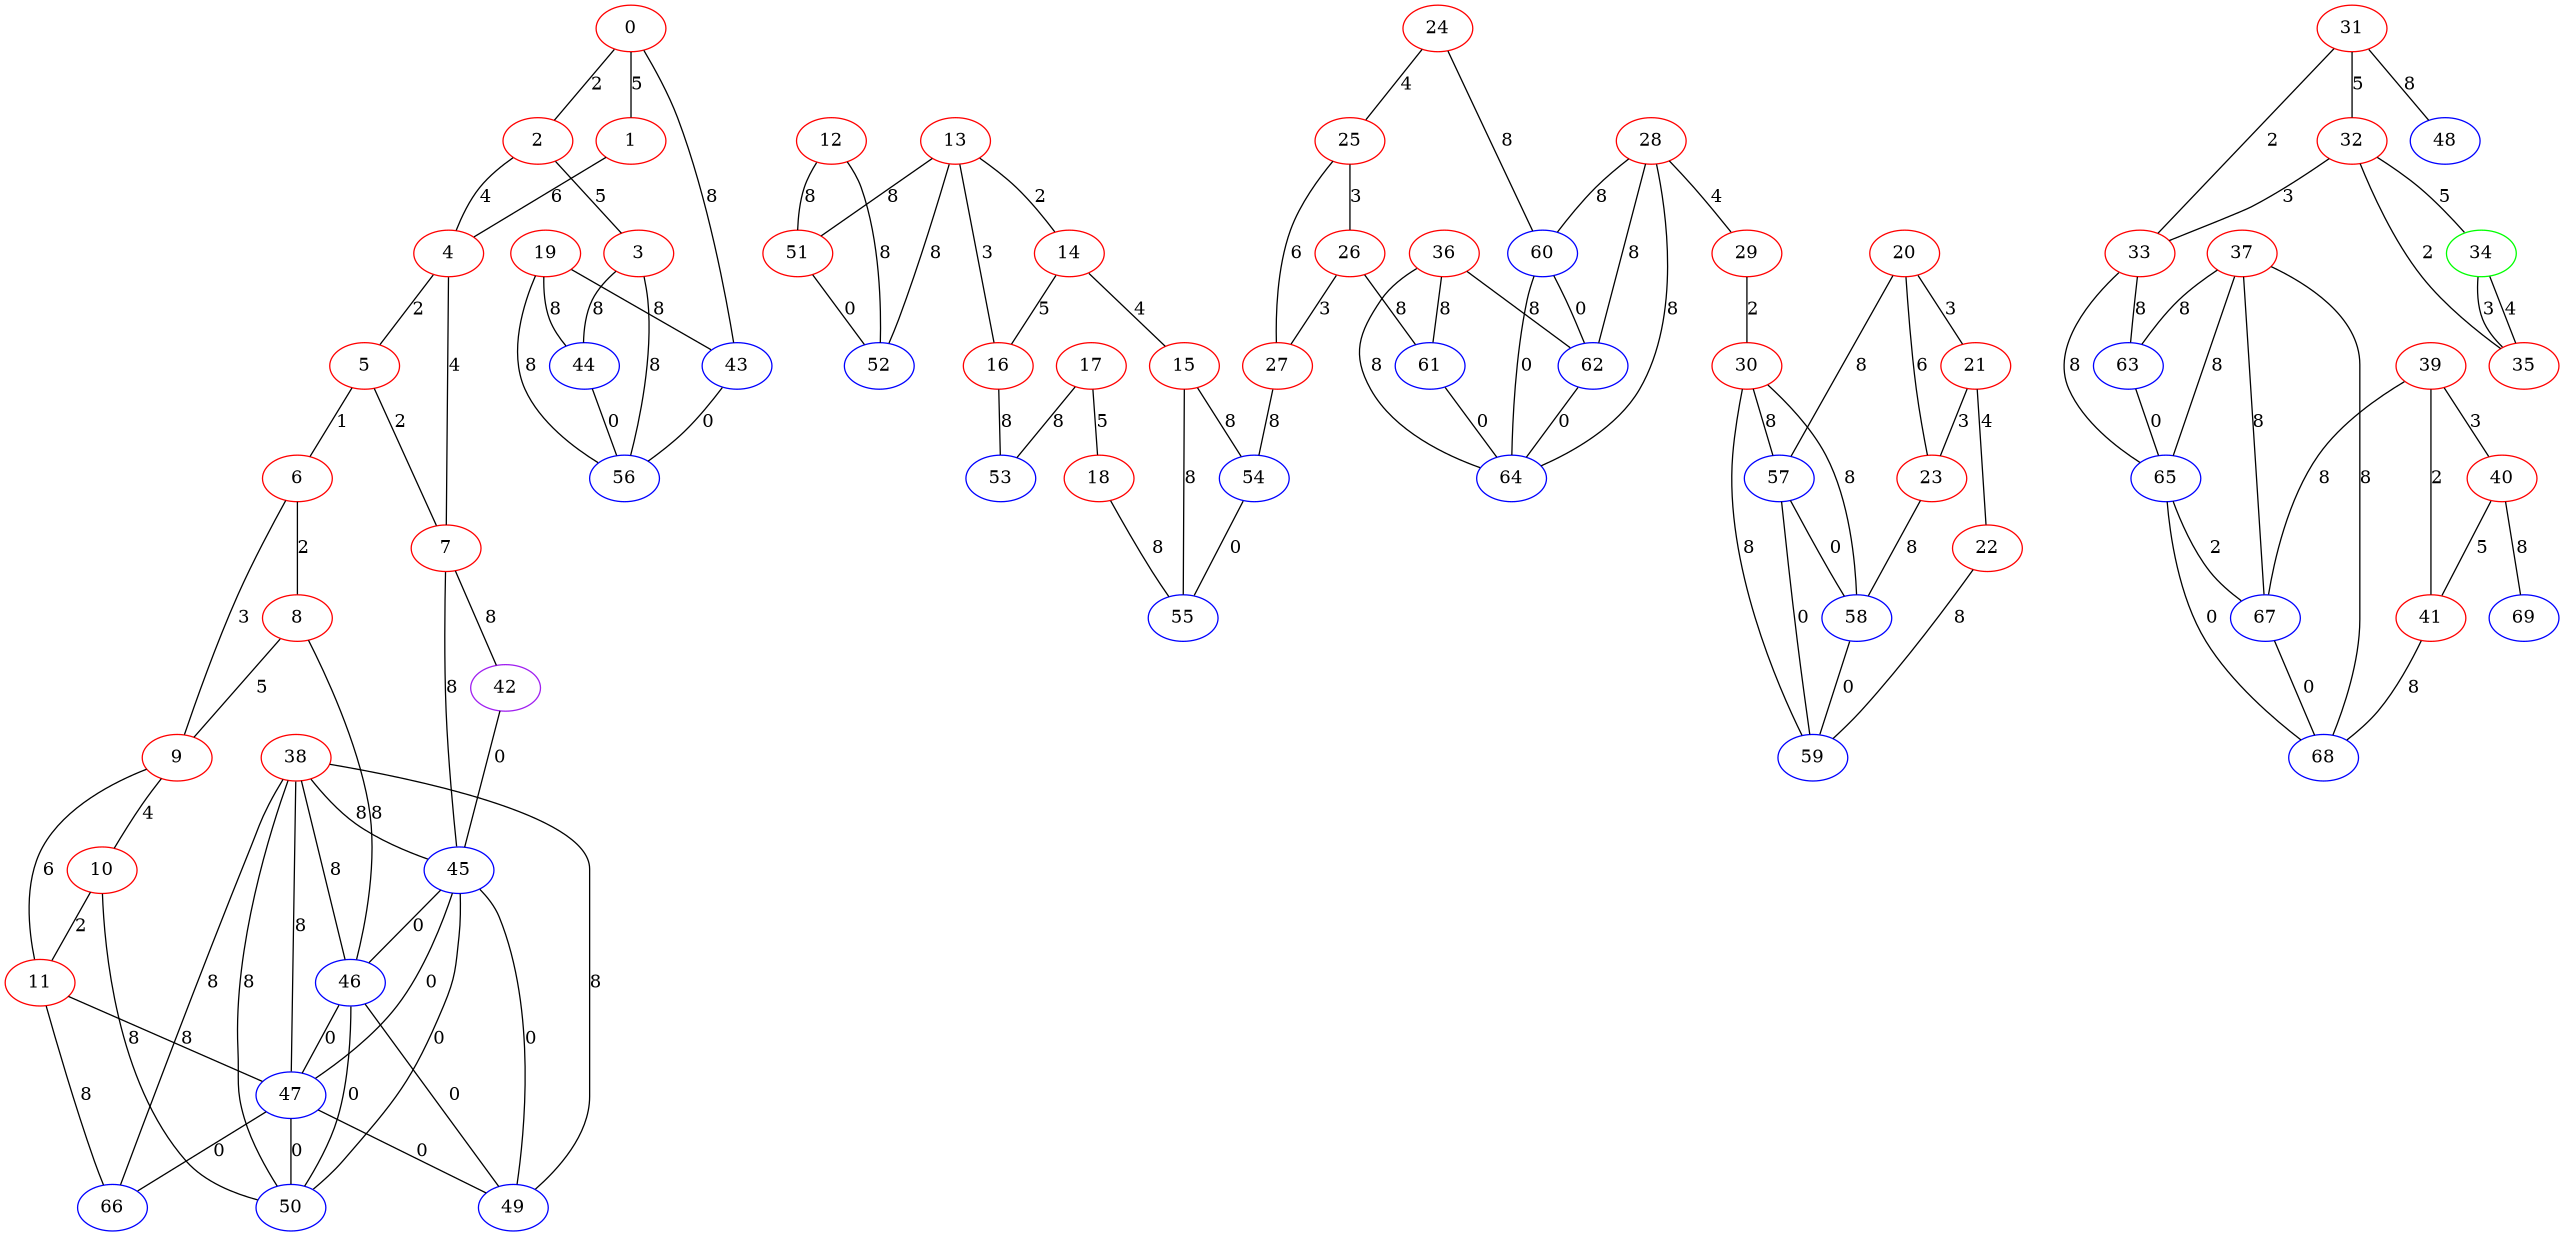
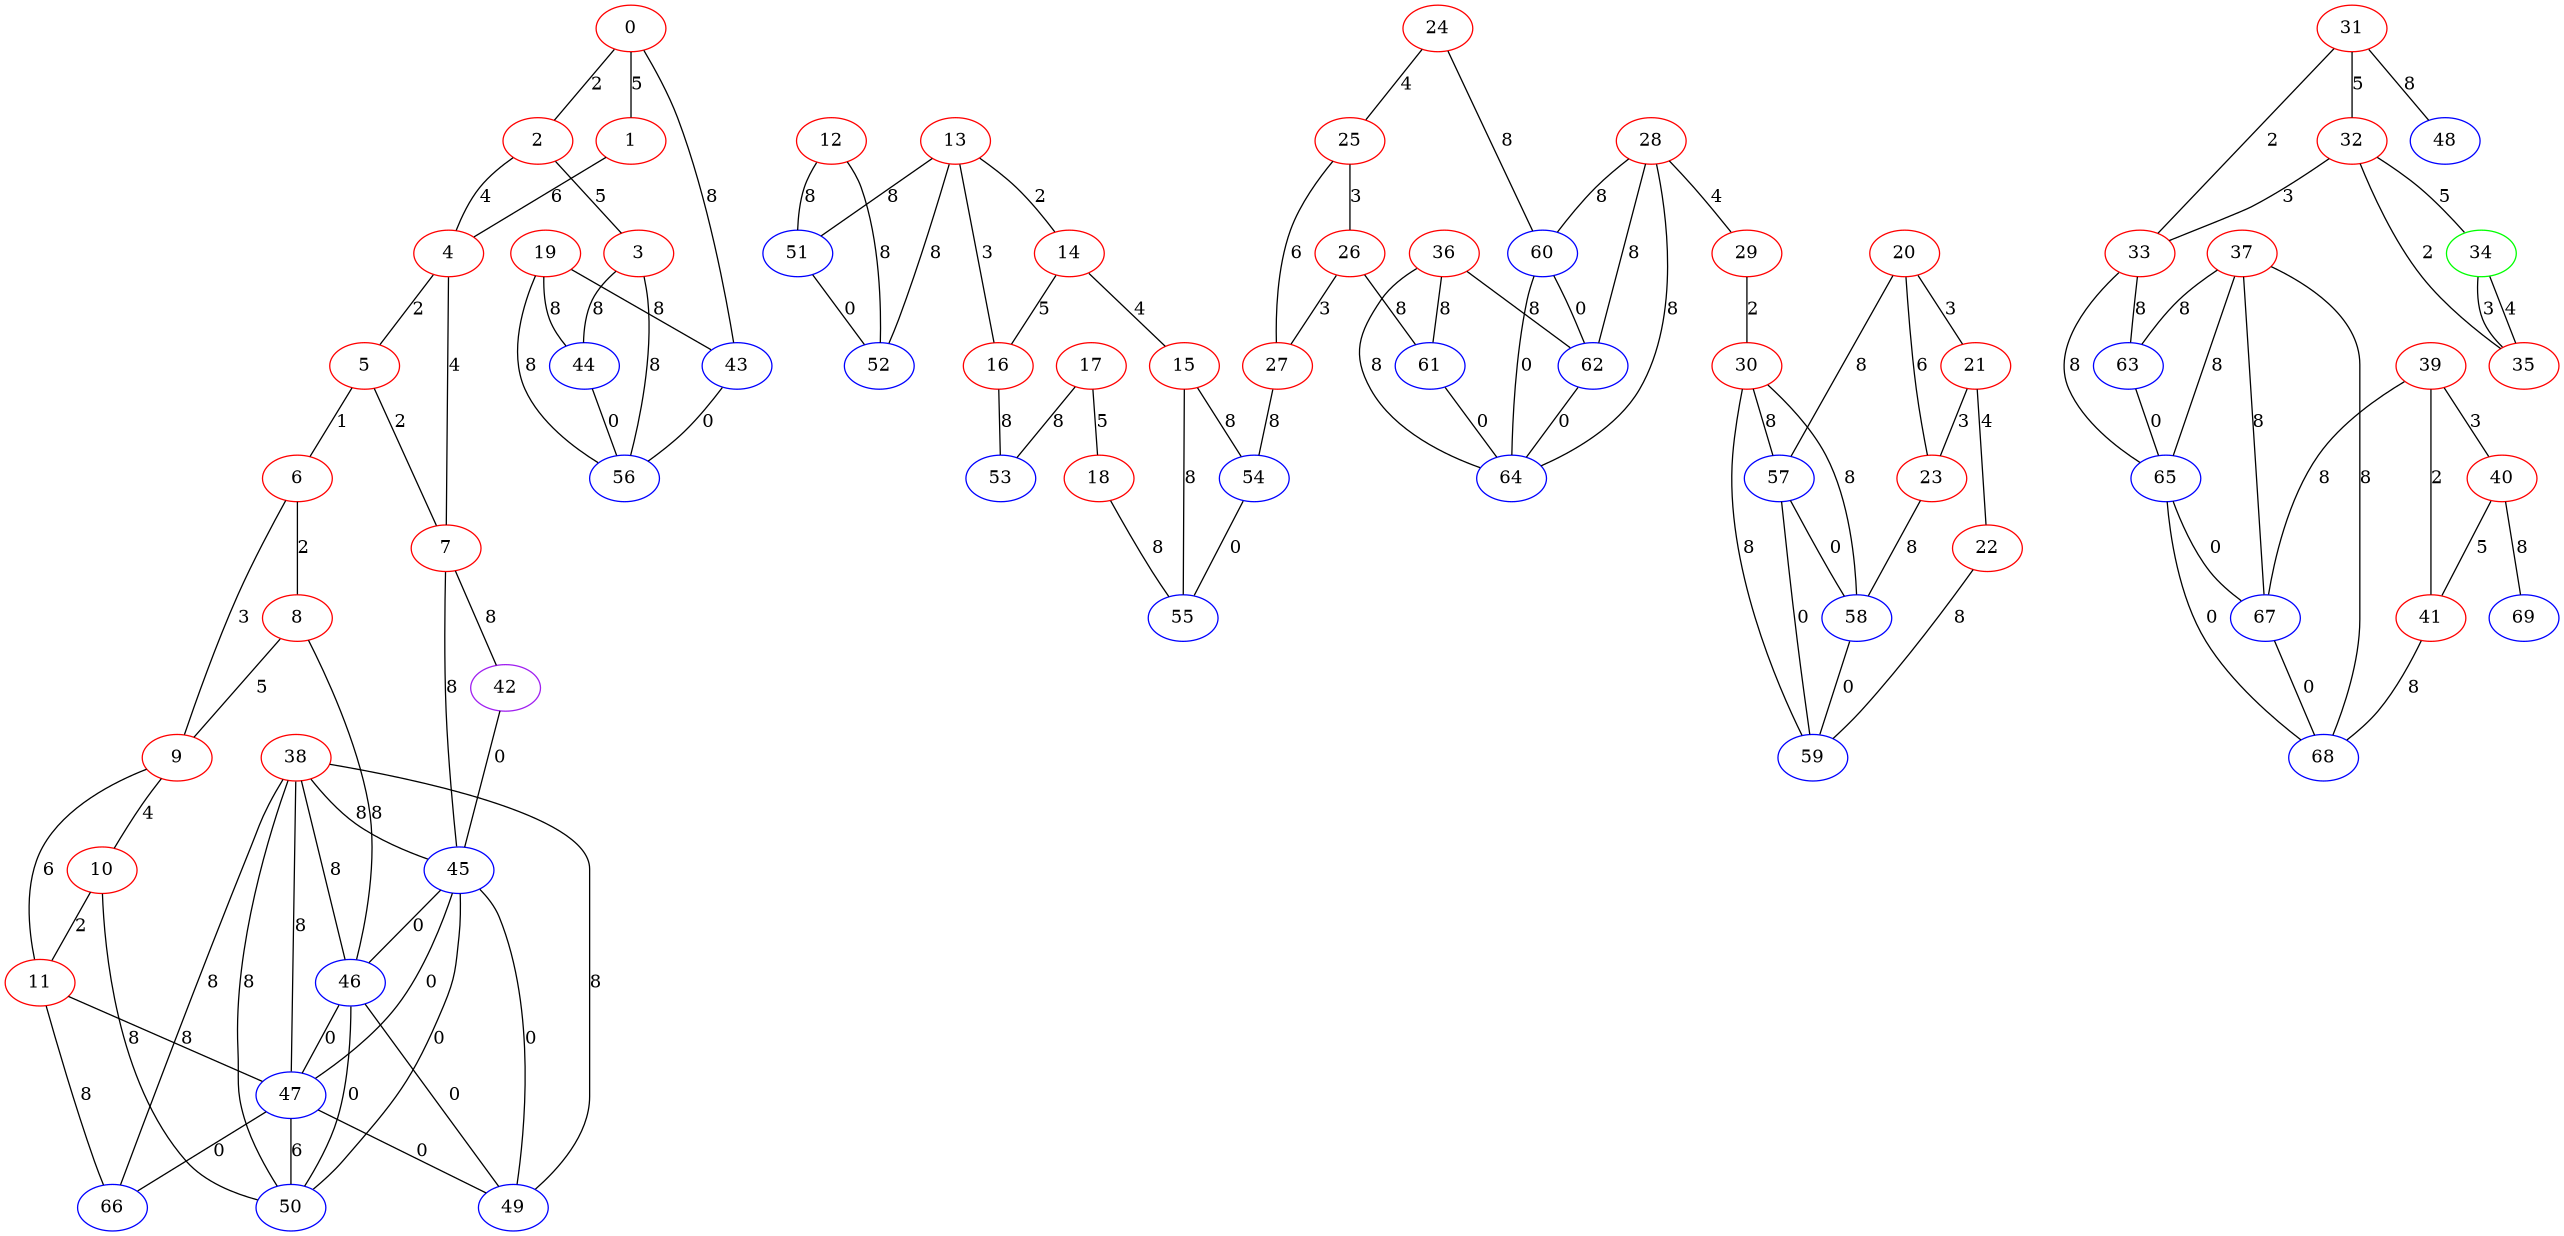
(798, 253) -> (798, 253)
(2216, 548) -> (2216, 548)
(297, 1151) -> (297, 1151)
